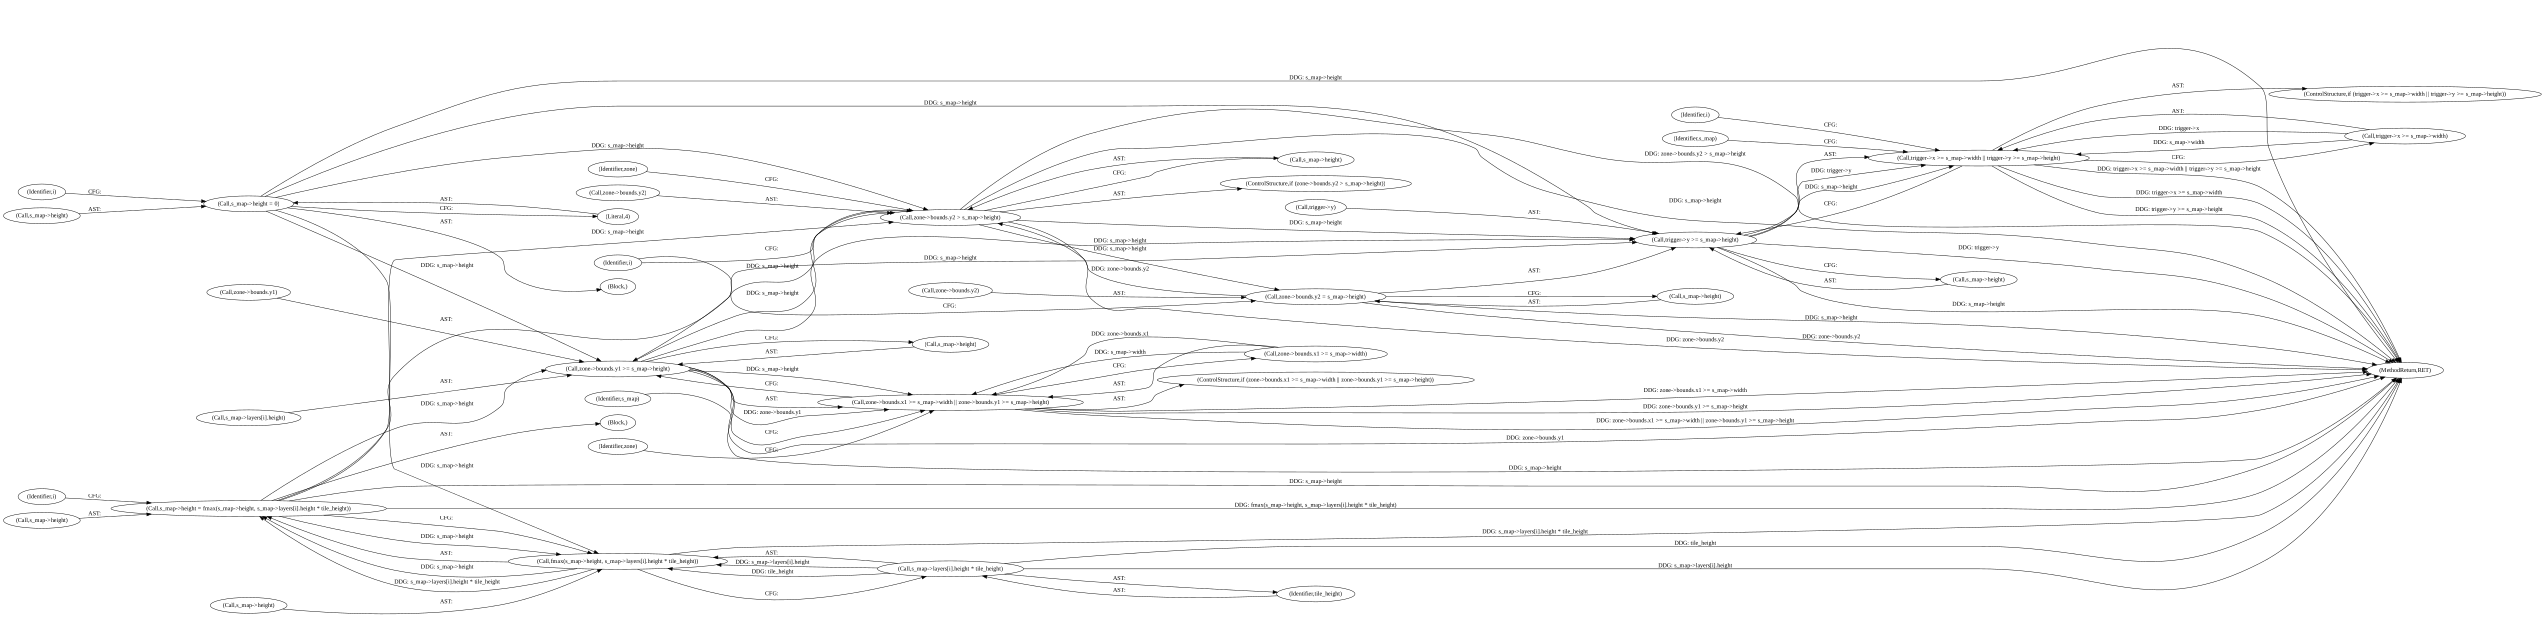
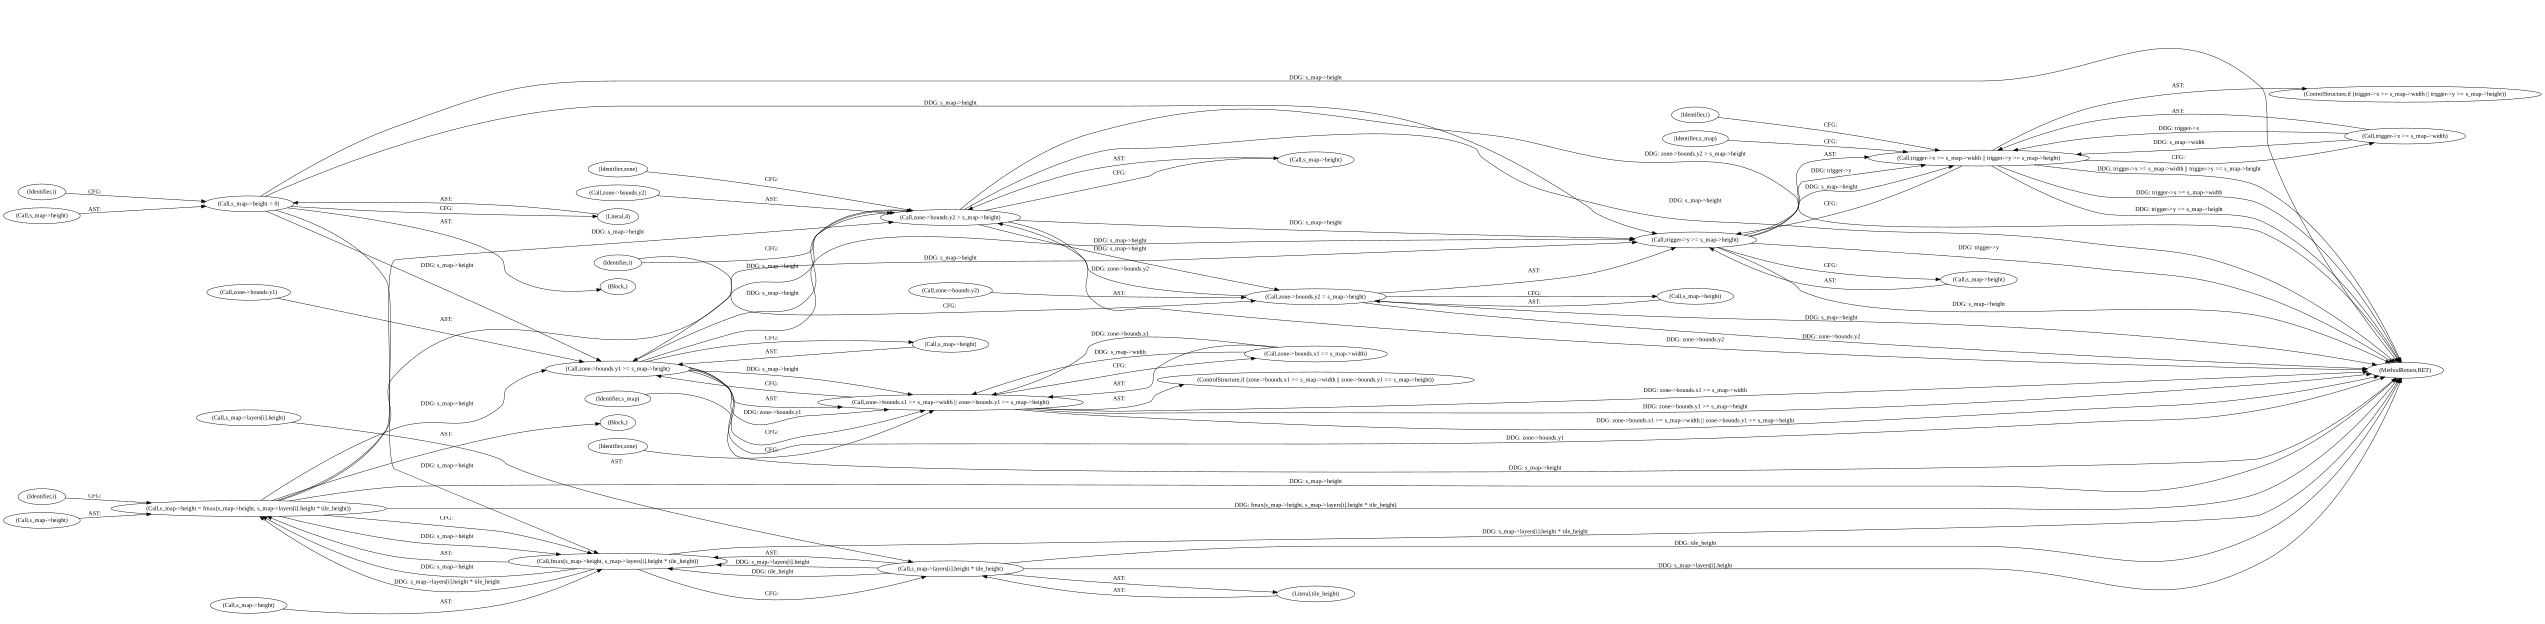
(601, 150) -> none
(1316, 184) -> none
(1316, 207) -> none
(428, 394) -> (598, 494)
(1316, 594) -> (1316, 594)
